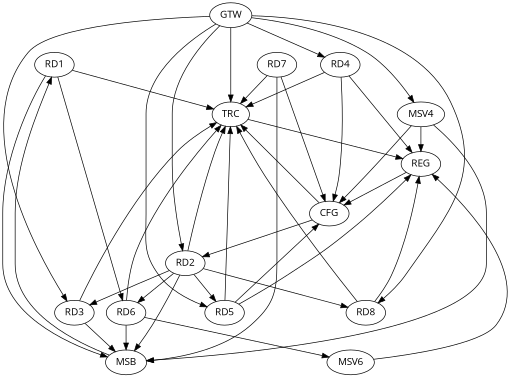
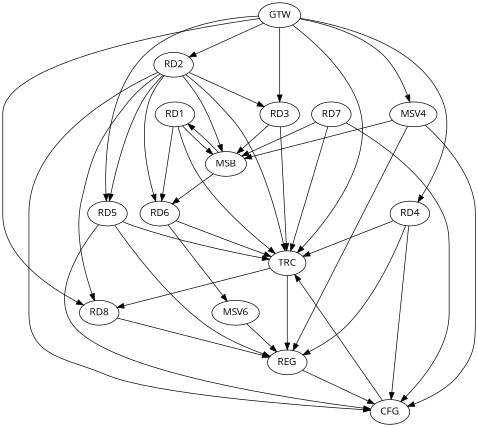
(295, 220) -> (197, 287)
(261, 237) -> (40, 344)
(126, 334) -> (196, 187)
